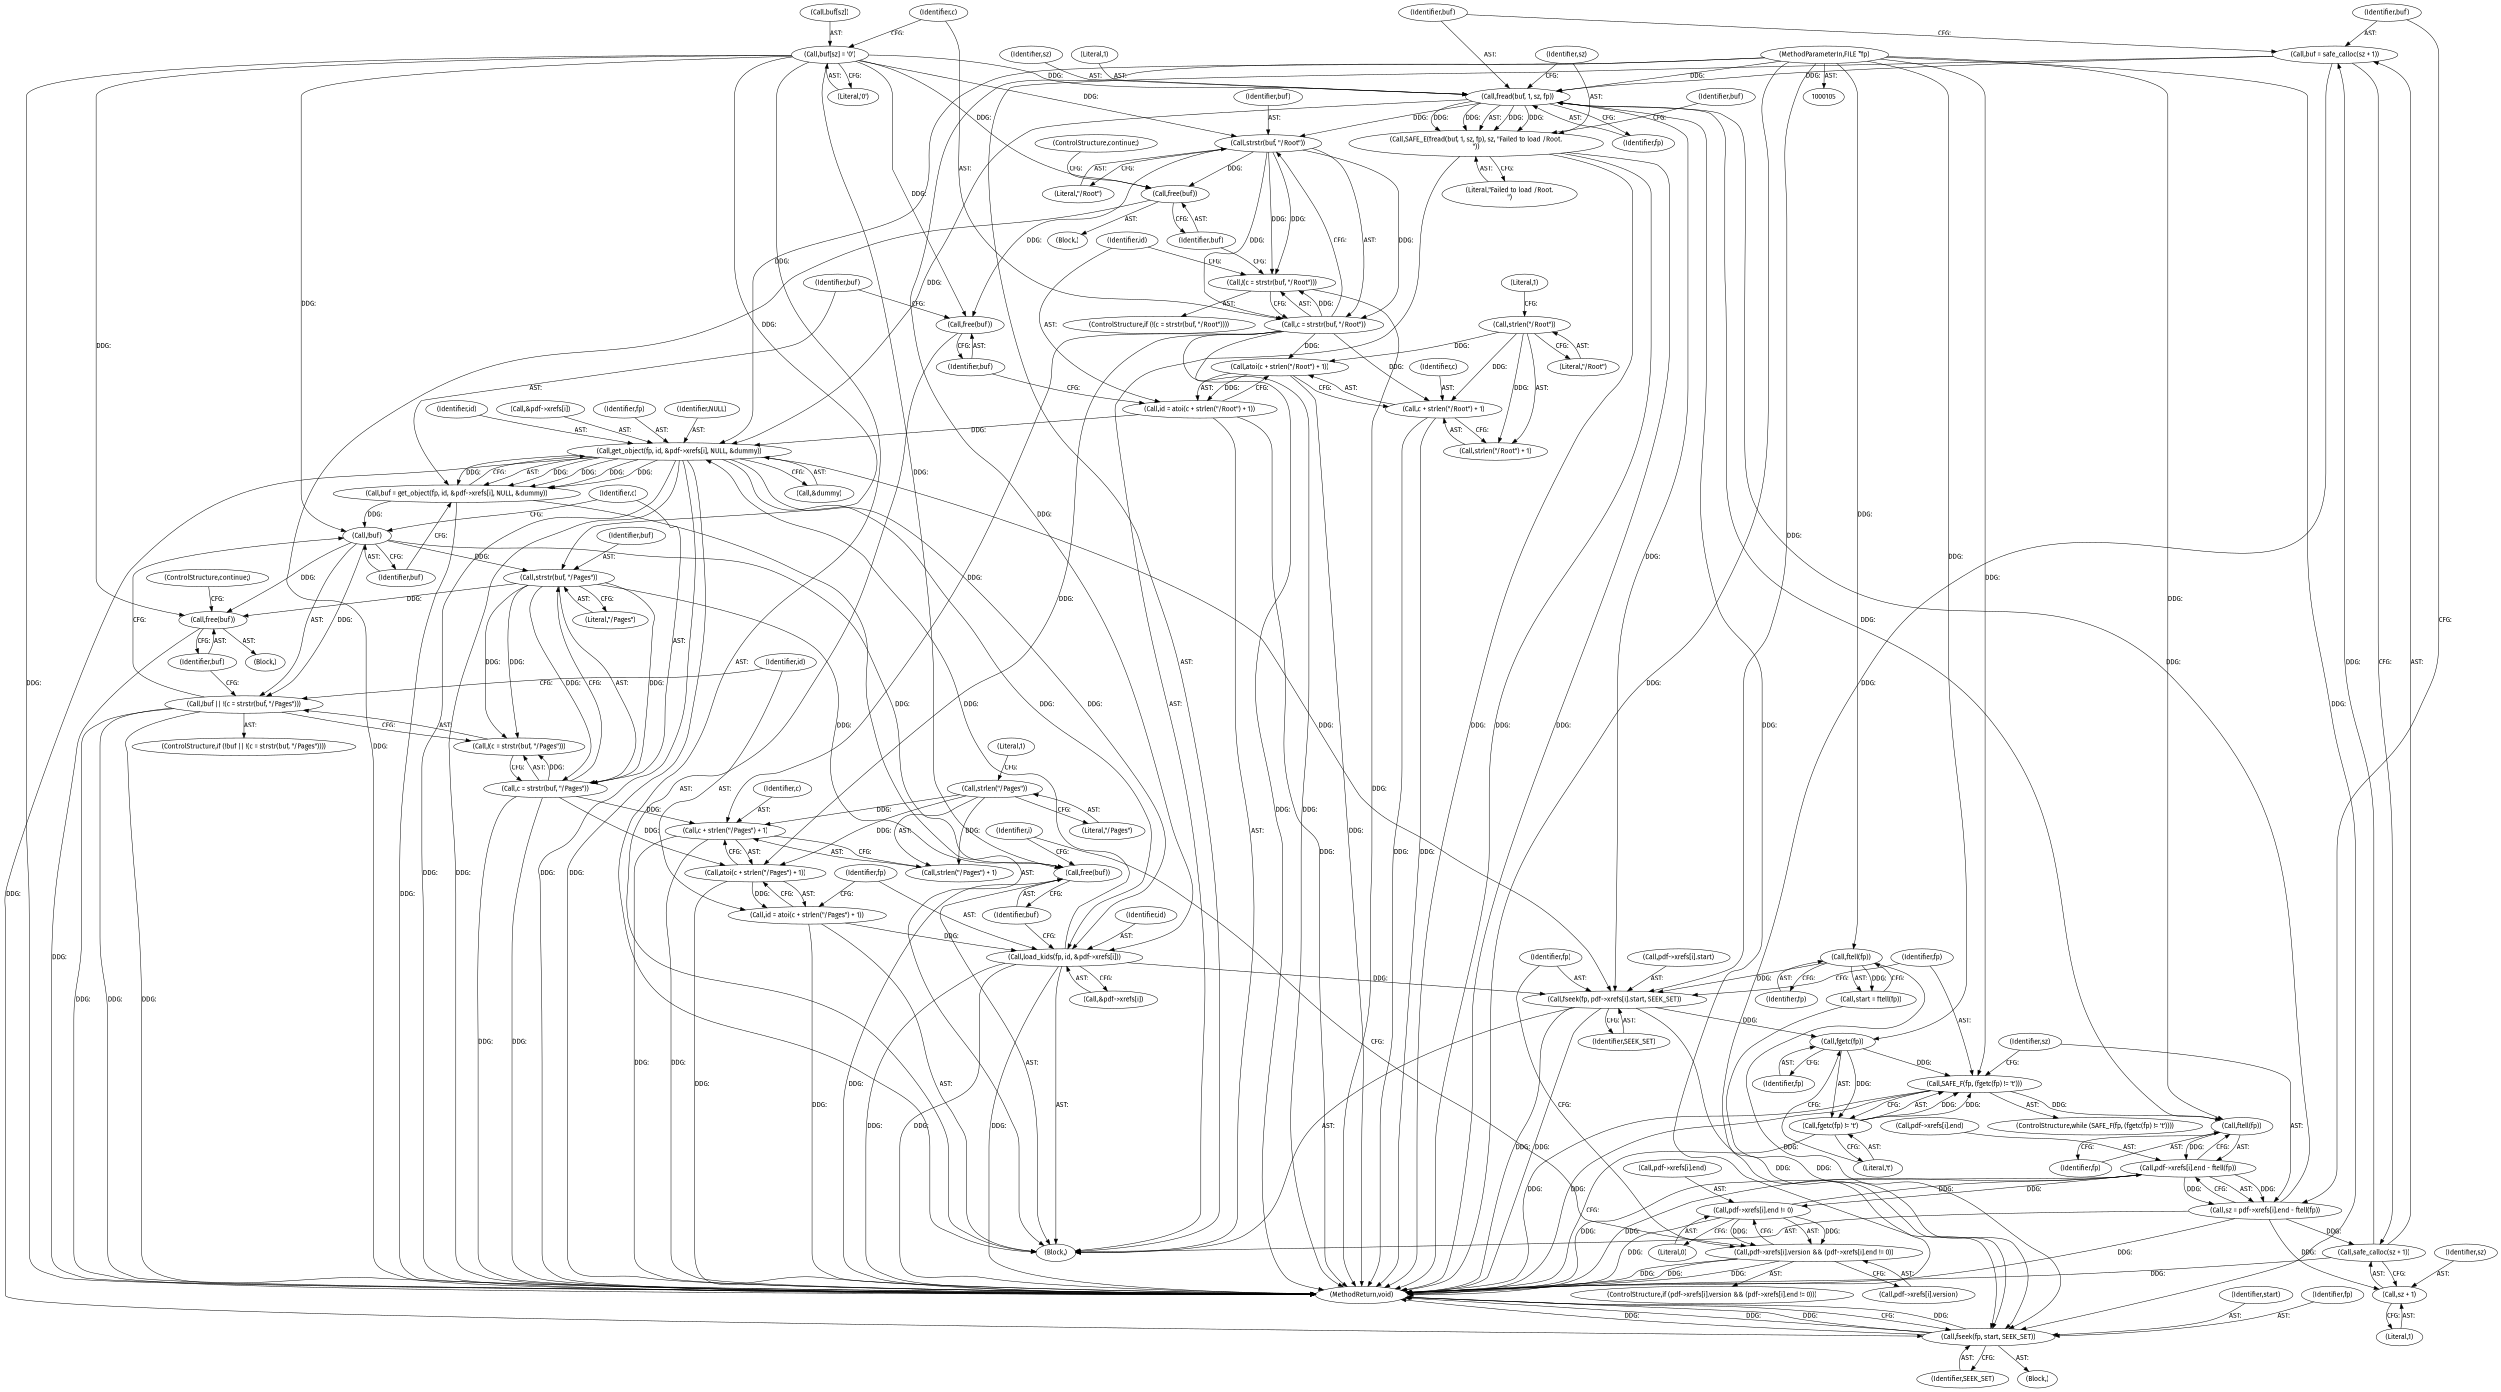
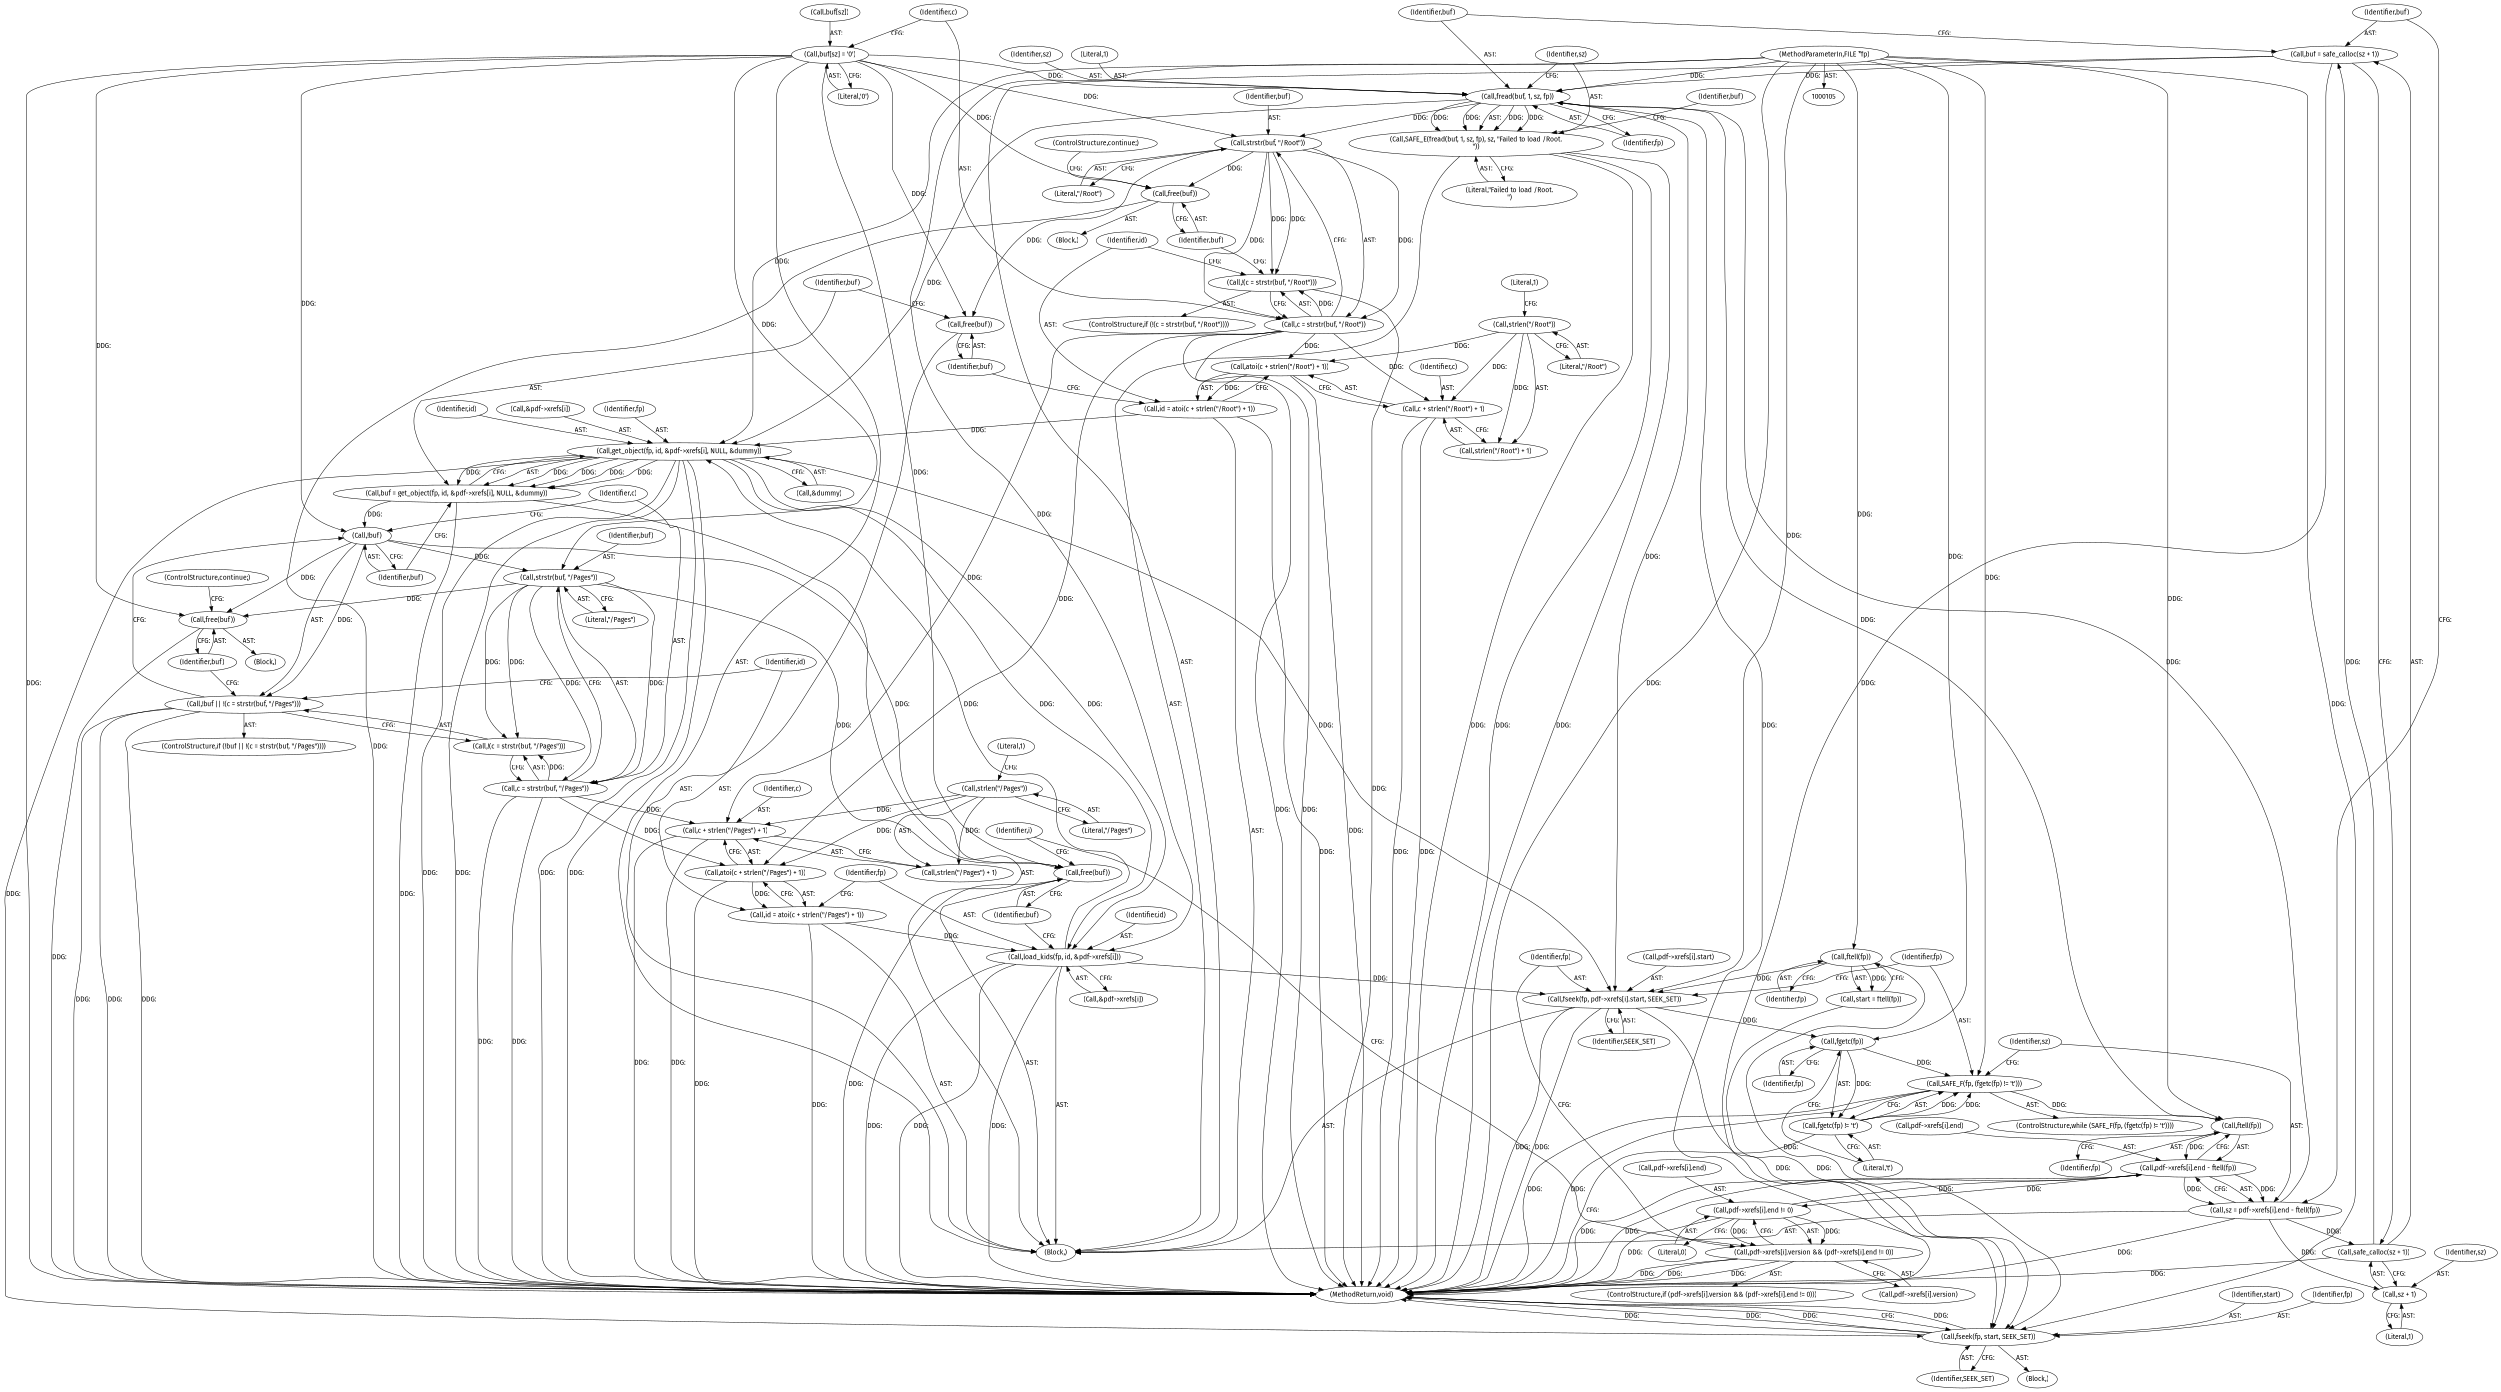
(702, 409) -> none
